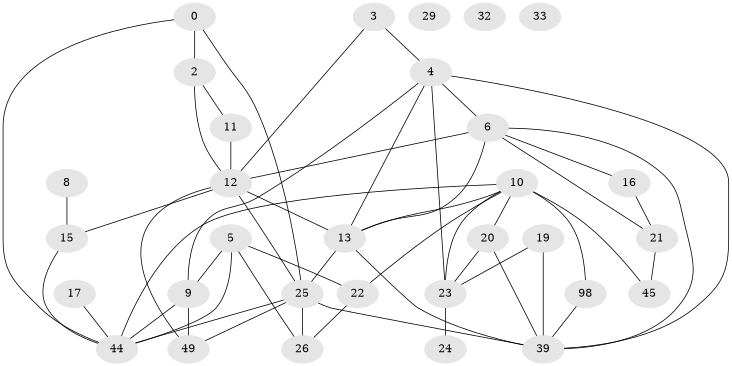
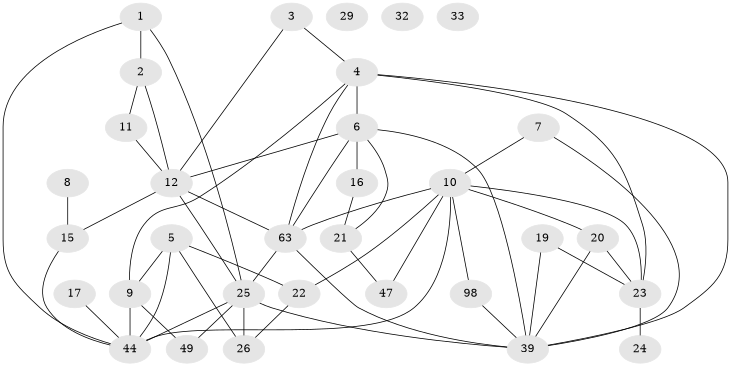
(195, 17) -> (141, 17)
none -> (539, 128)
(345, 239) -> (285, 239)
(142, 248) -> none
(649, 294) -> (386, 294)
